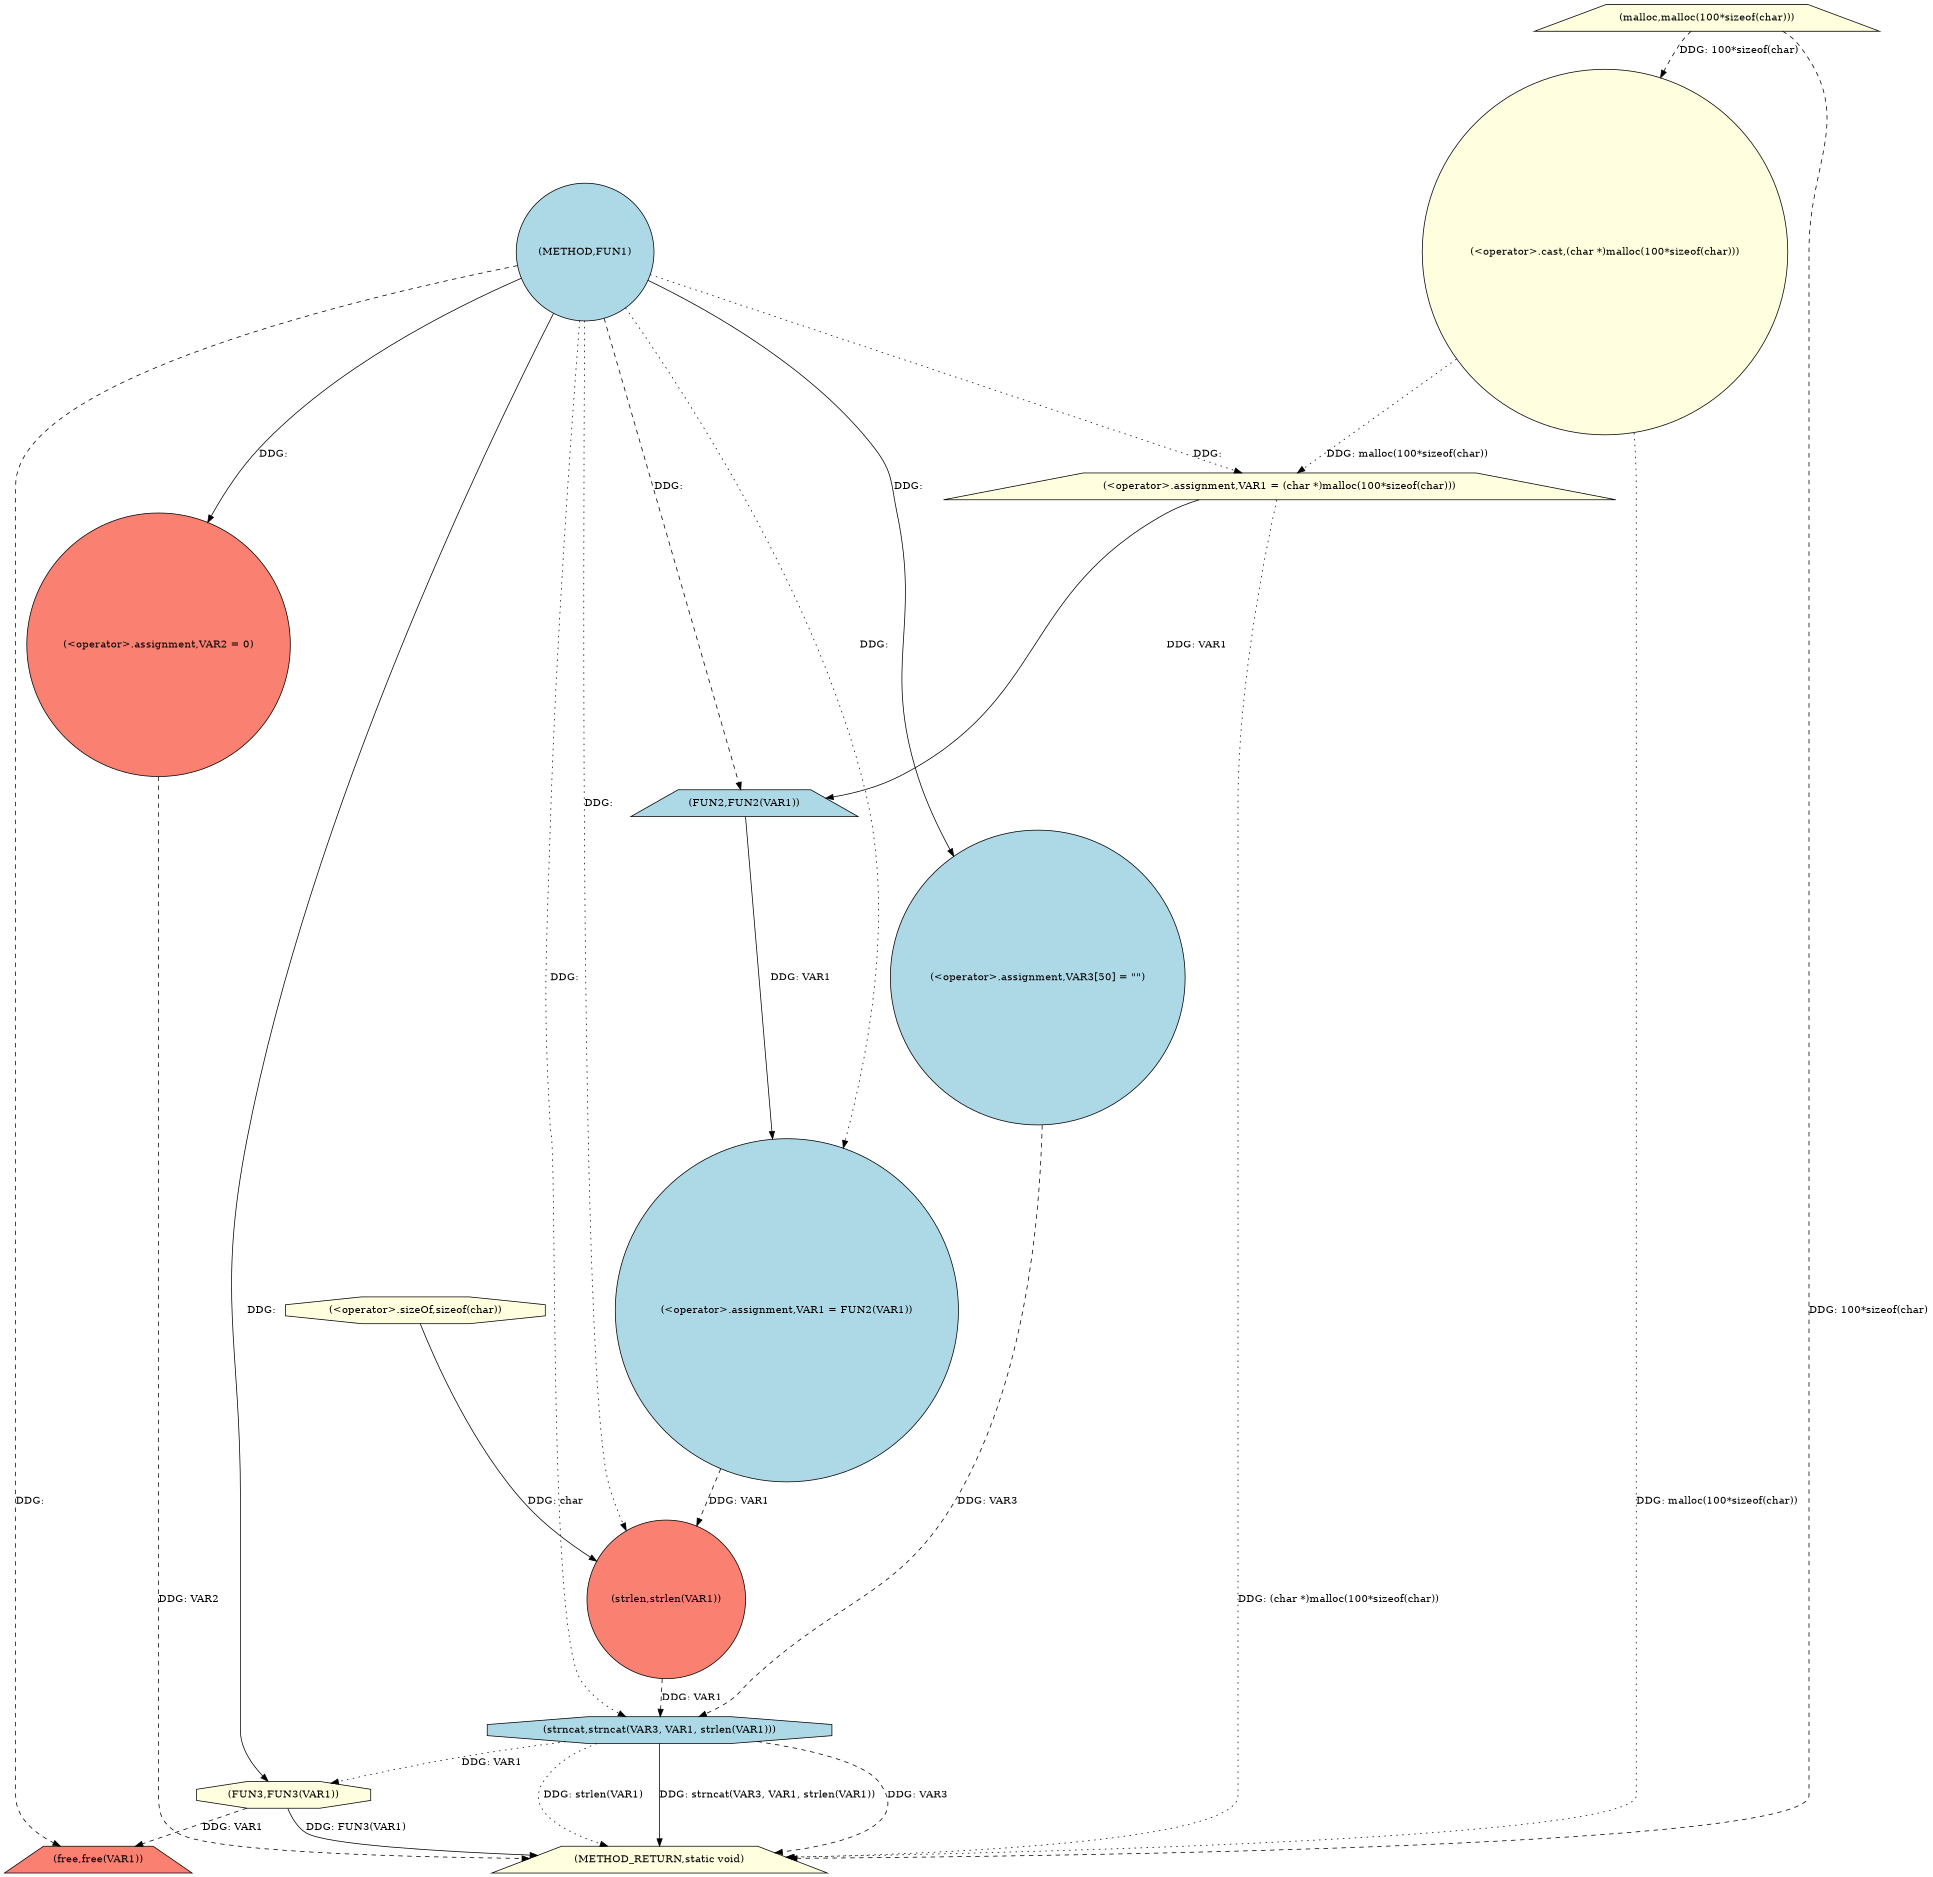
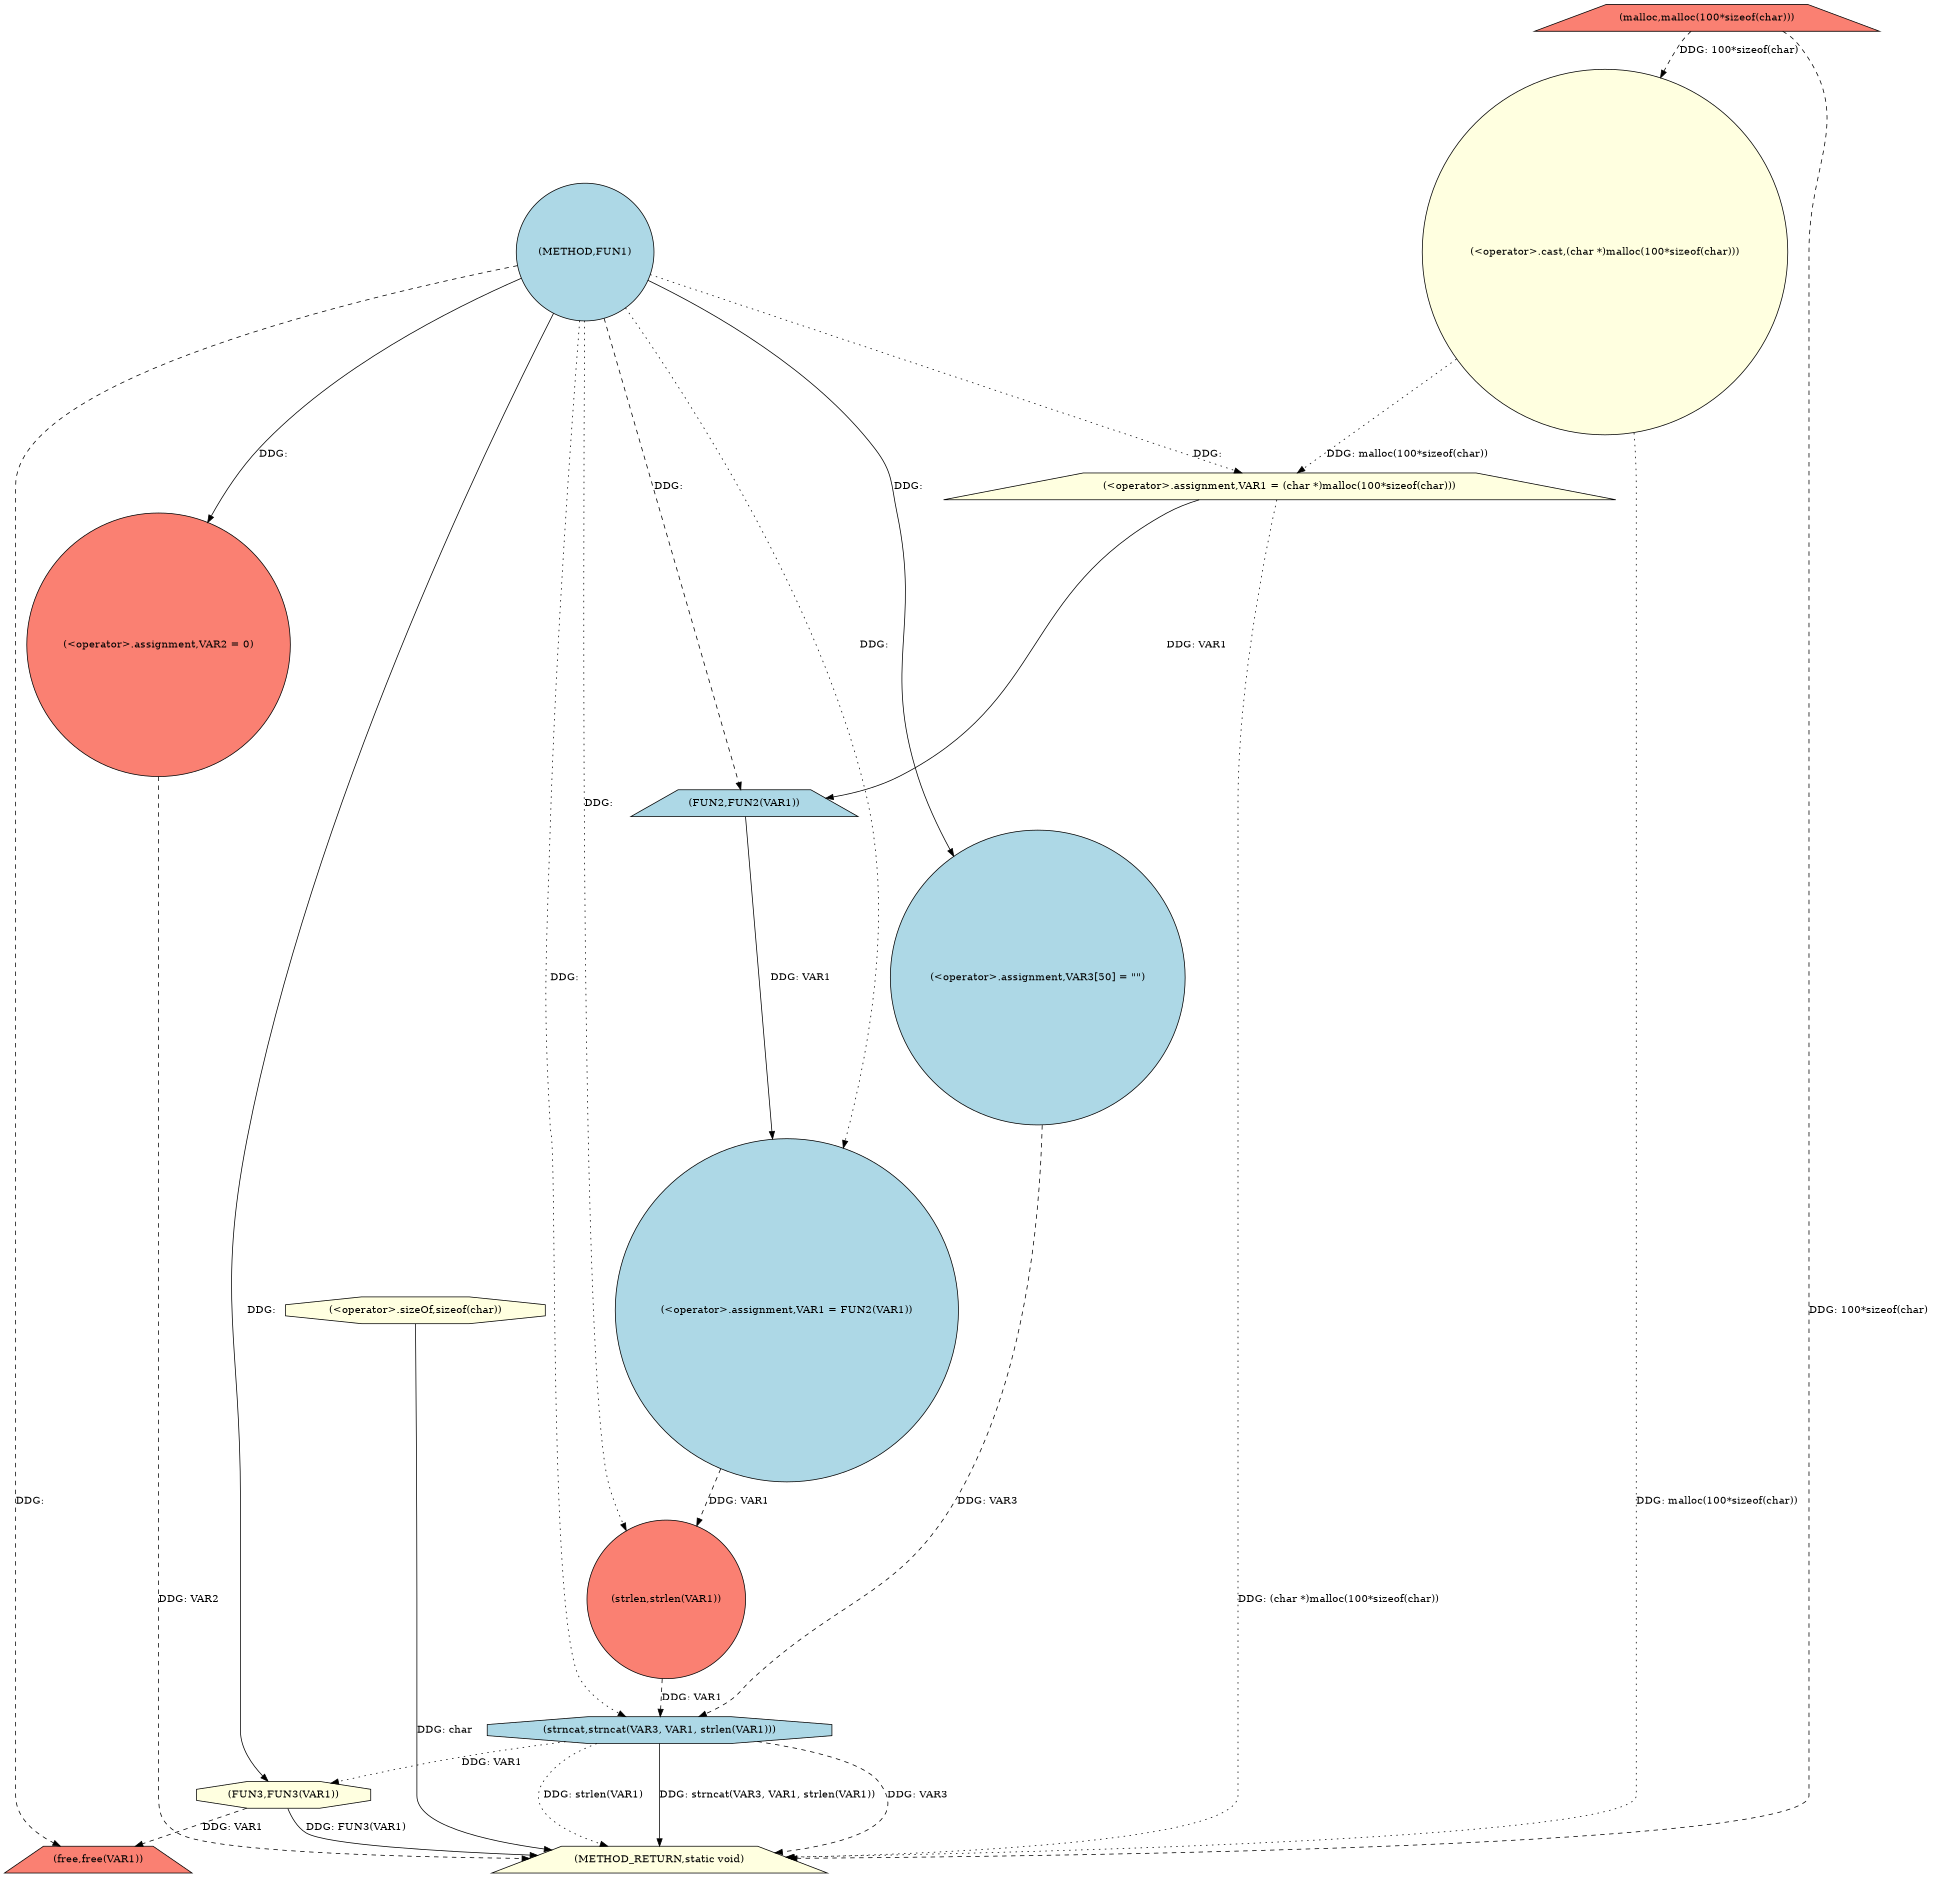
(1707, 18) -> (1707, 18)
(487, 1454) -> (417, 1632)
